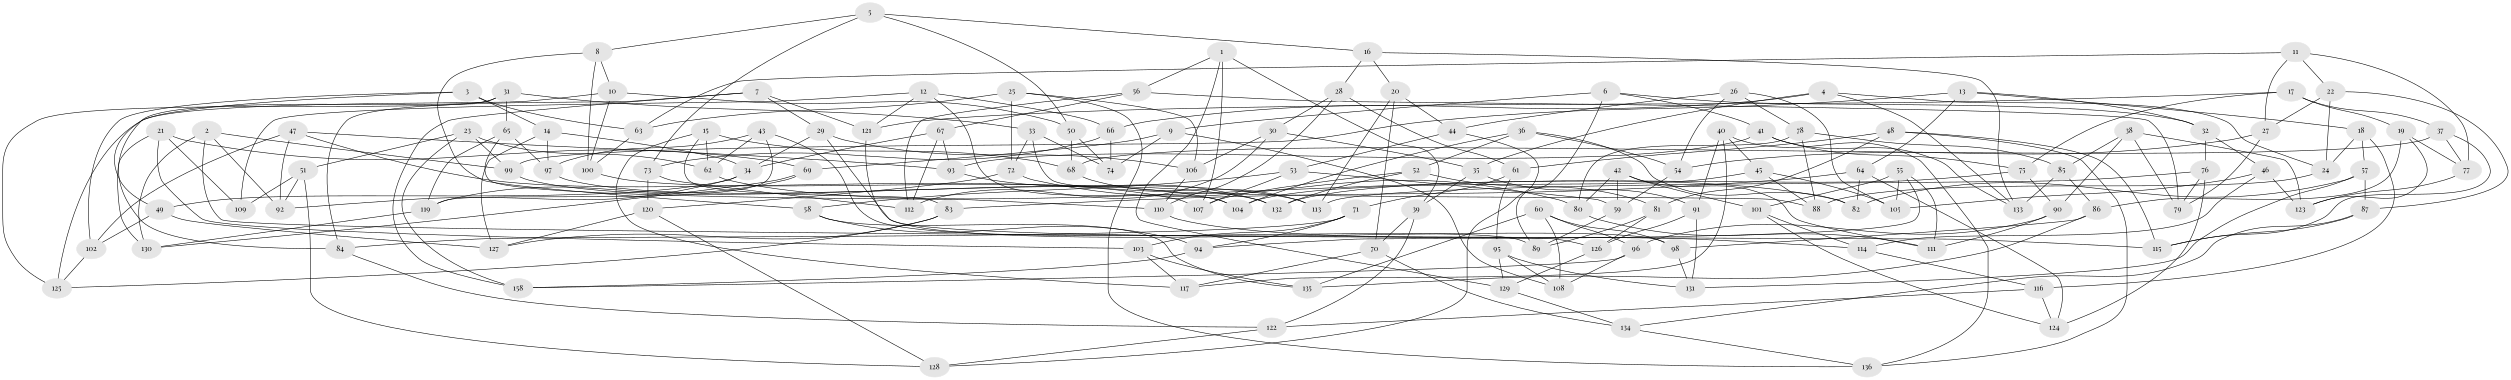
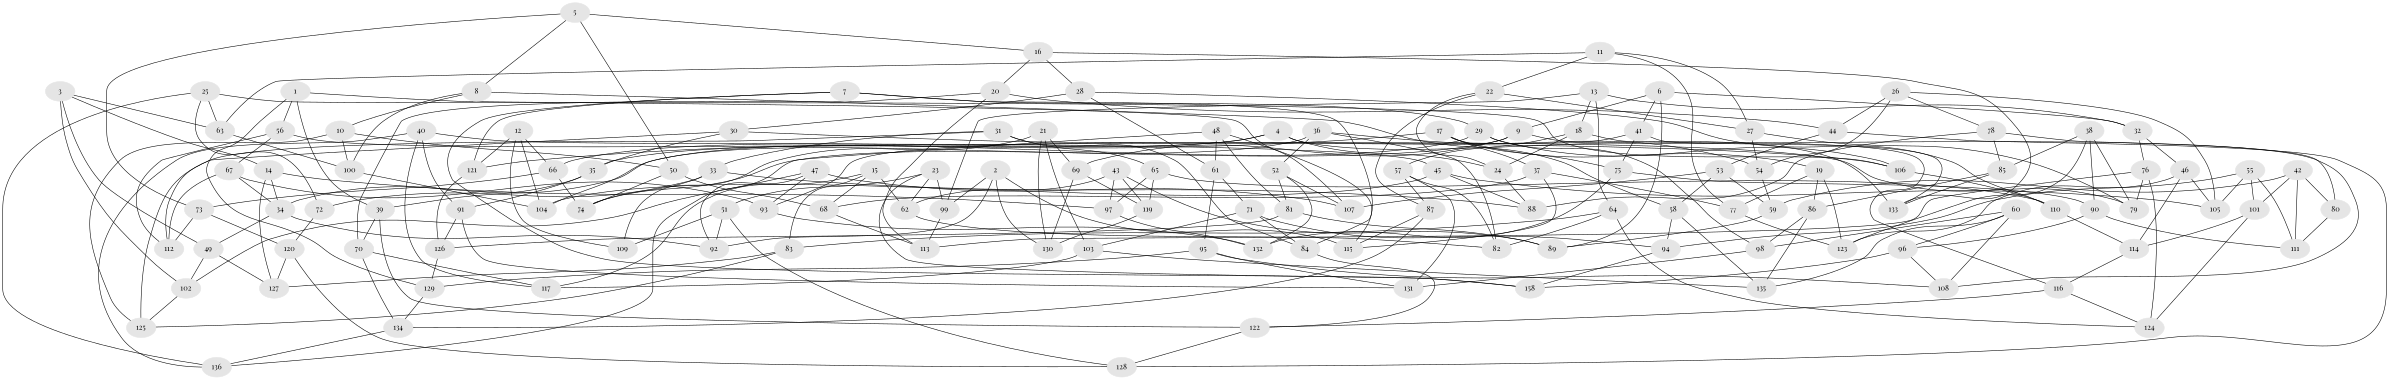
(1295, 188) -> none
